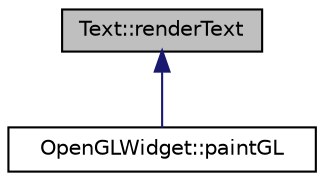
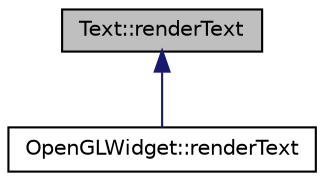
(162, 149) -> (162, 149)
